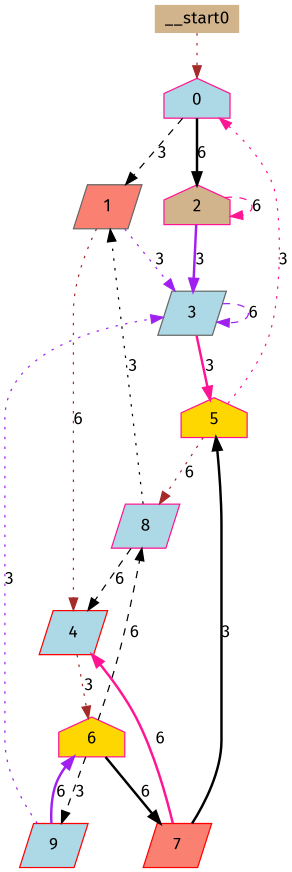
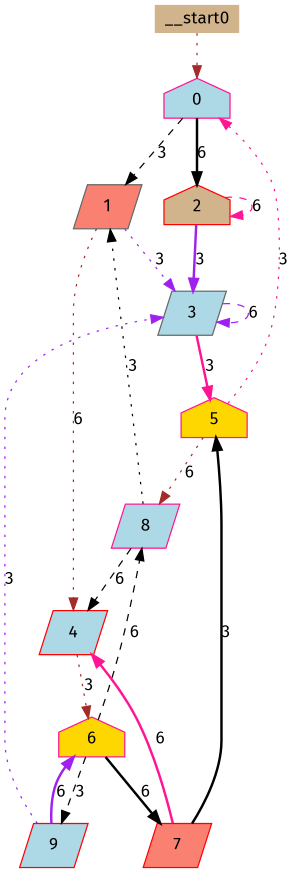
(197, 207) -> (197, 207)
